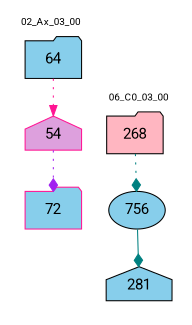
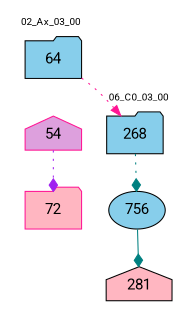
(53, 92) -> (105, 98)
(135, 135) -> (135, 135)
(53, 210) -> (53, 210)
(139, 286) -> (139, 286)
